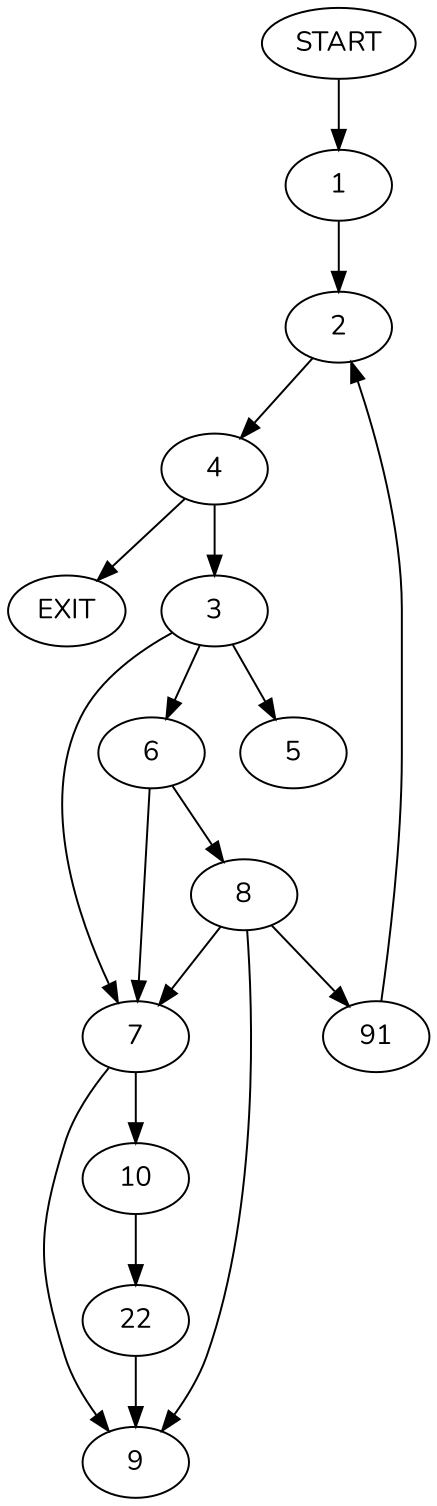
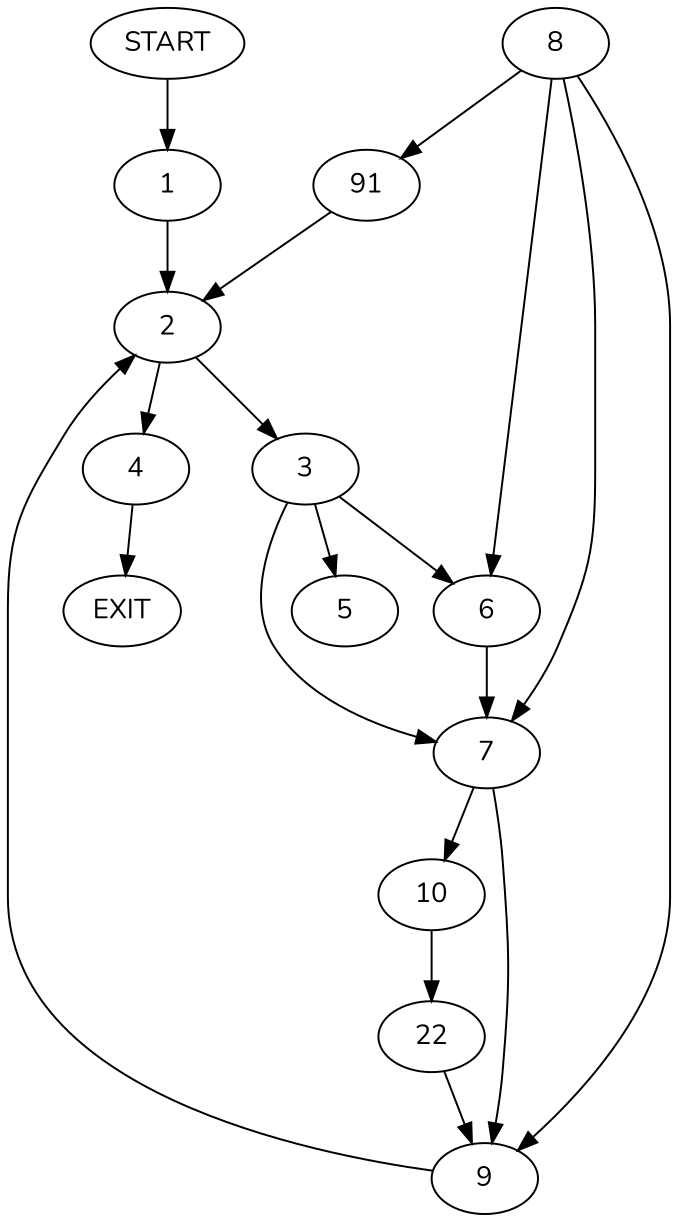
(215, 530) -> (229, 391)
(192, 815) -> (523, 317)
none -> (8, 890)
